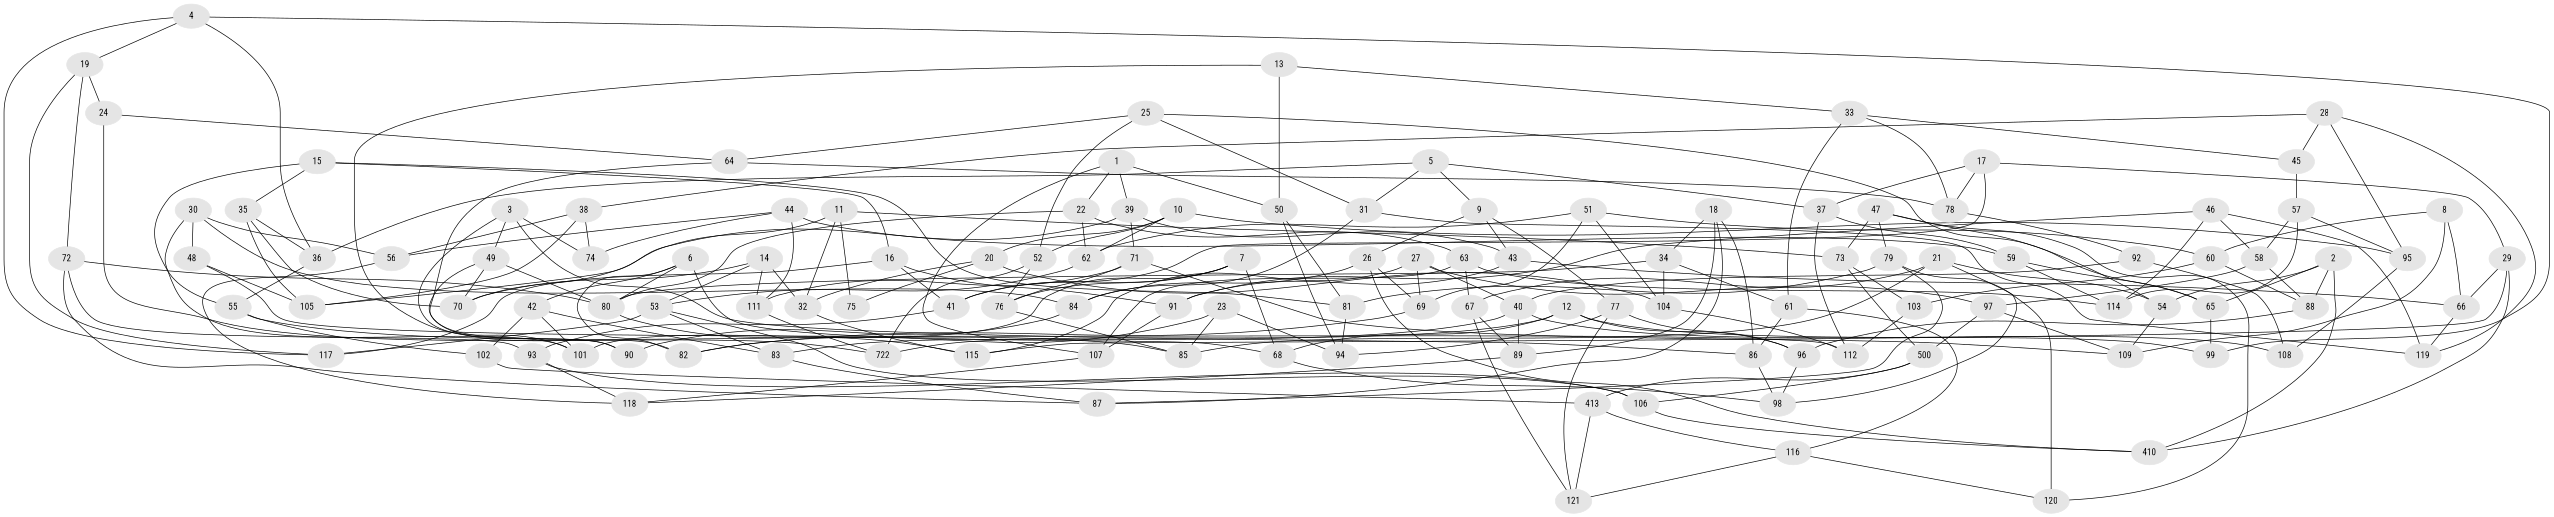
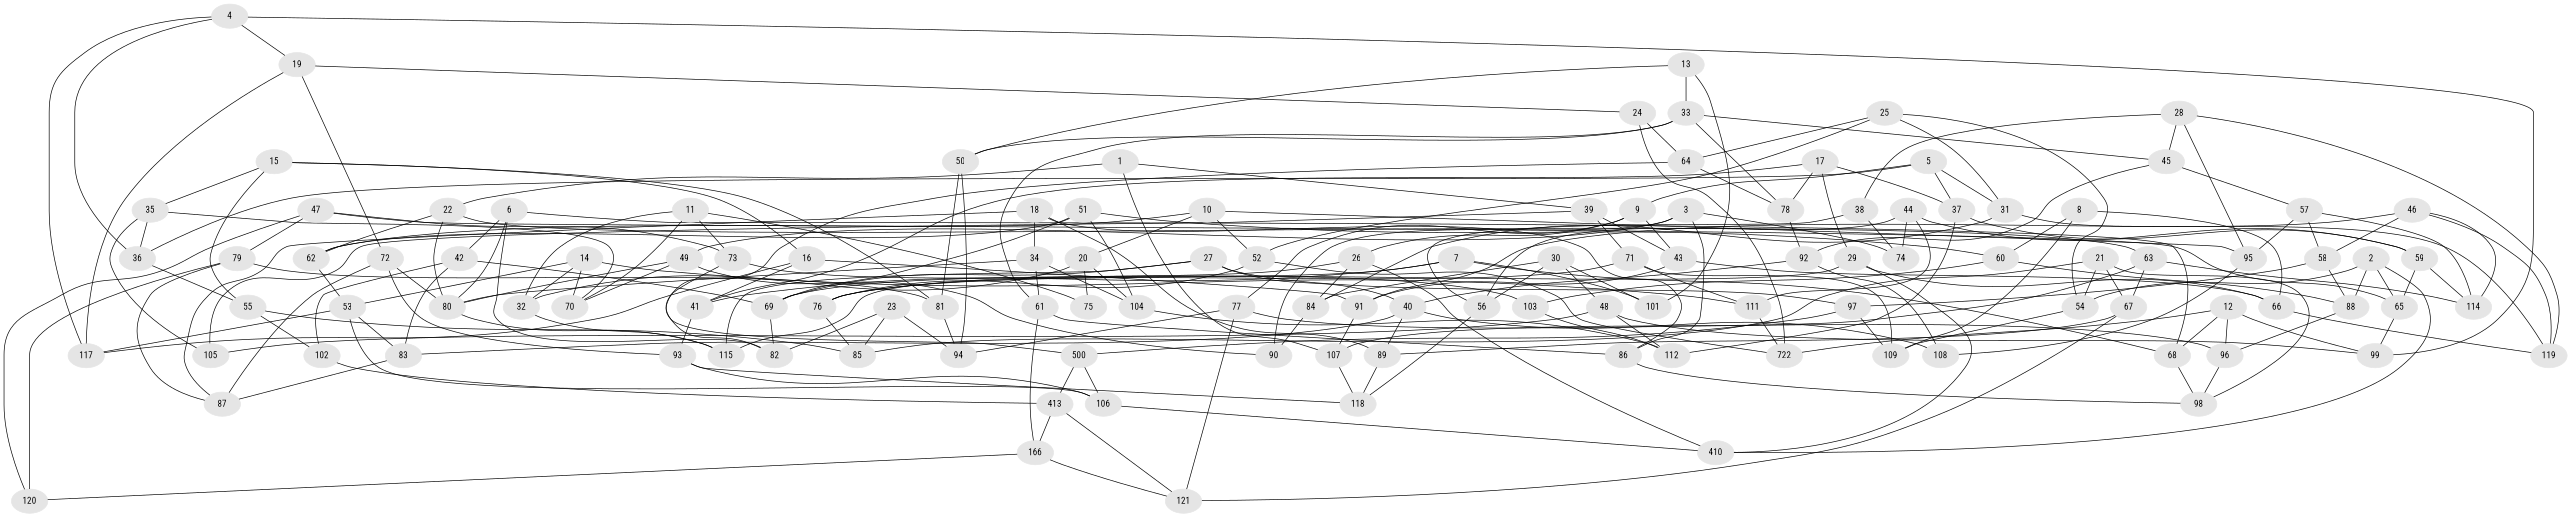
(1198, 186) -> (1324, 139)
none -> (2039, 215)
(487, 280) -> none
(551, 326) -> (574, 273)
none -> (1987, 340)
(1793, 453) -> (1035, 453)
